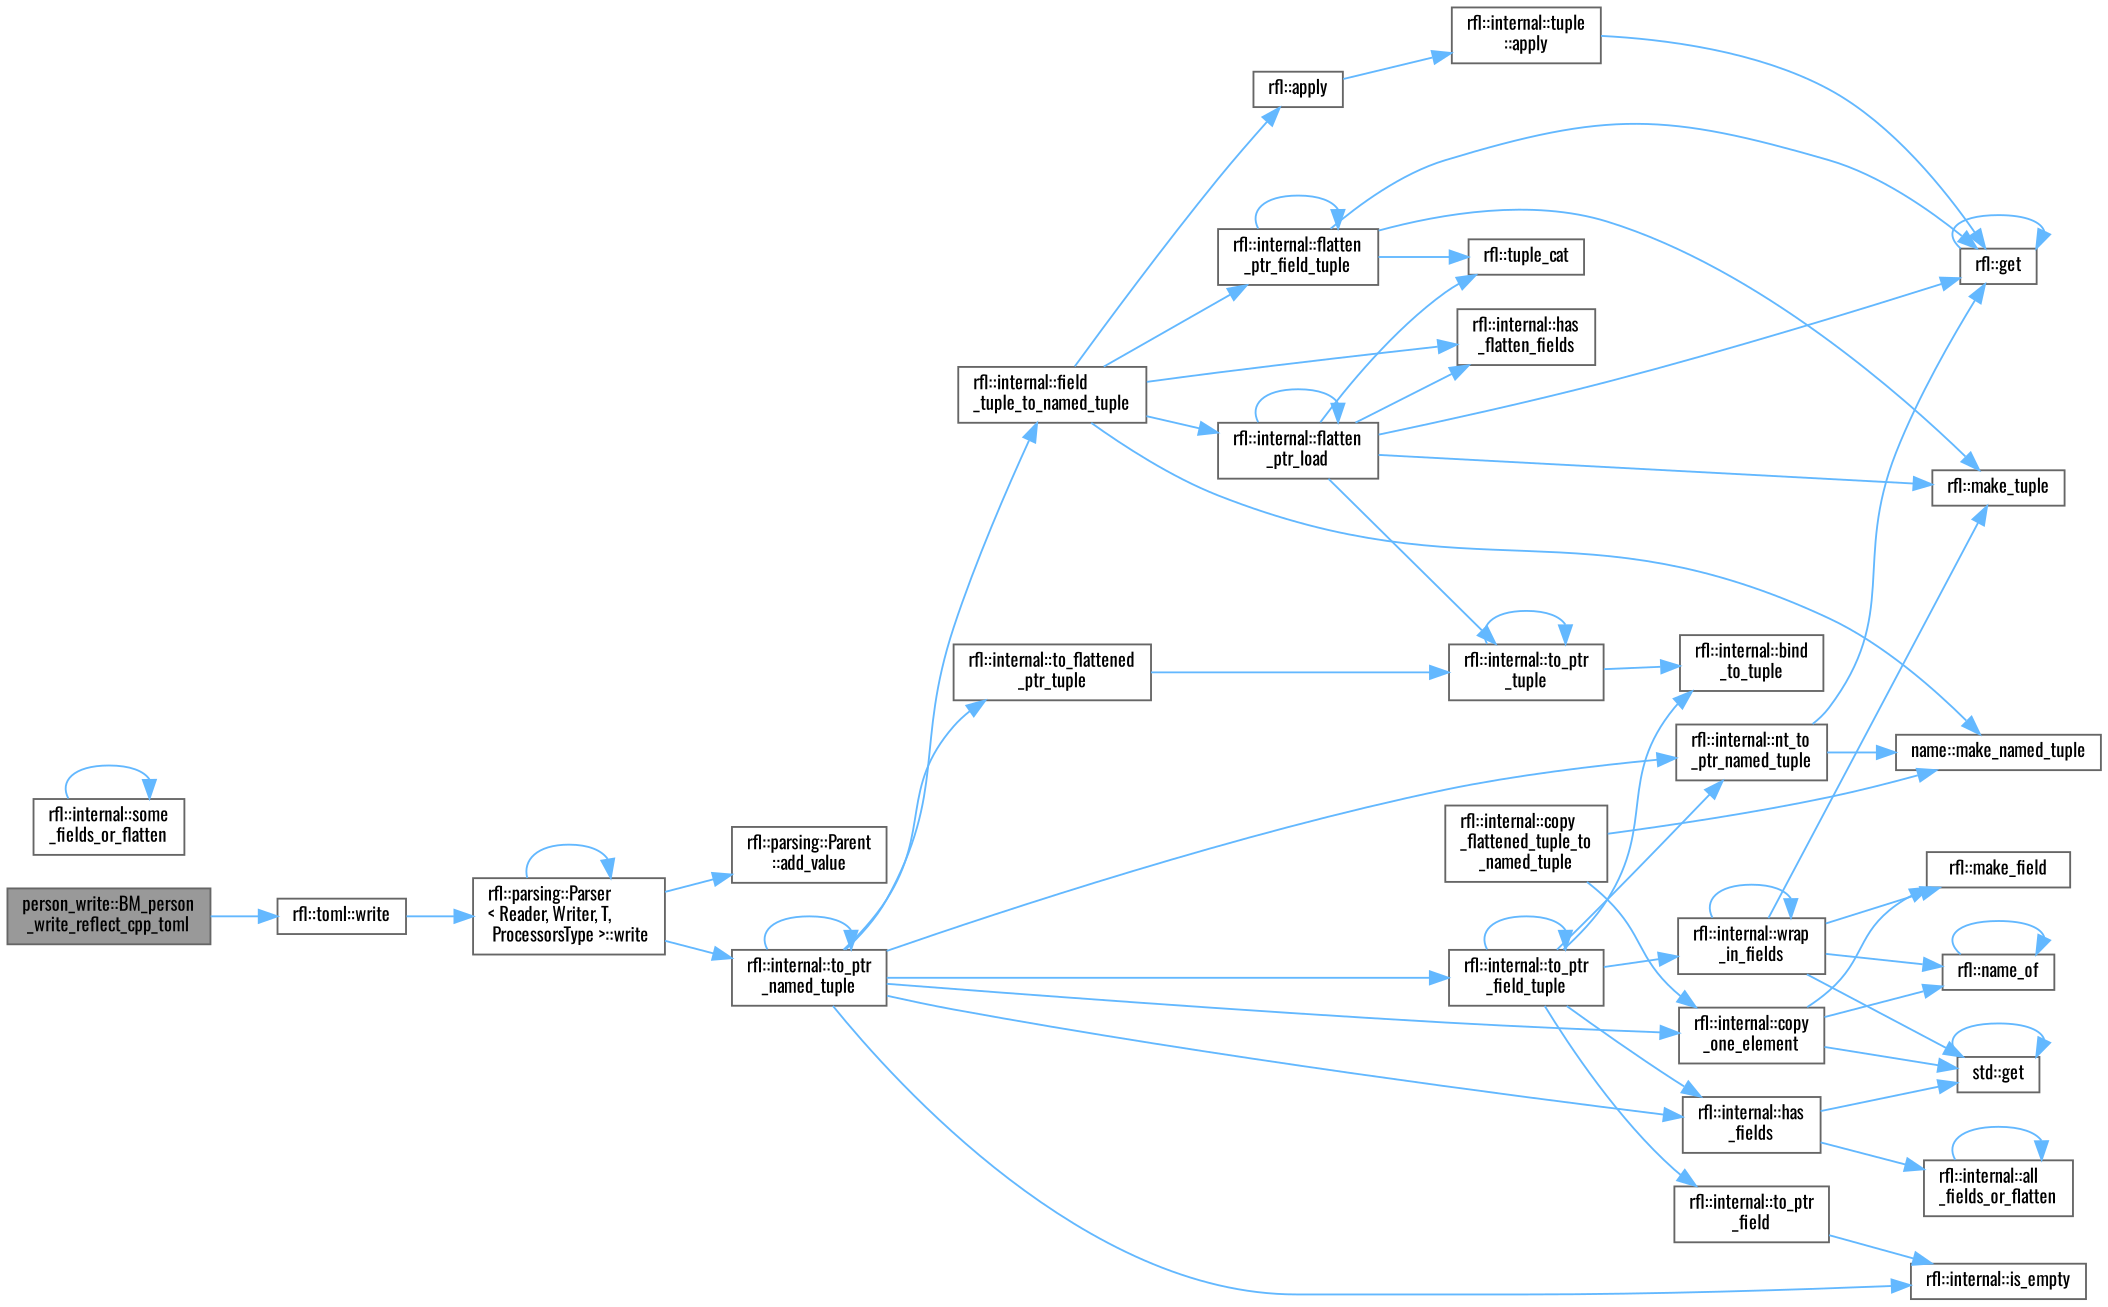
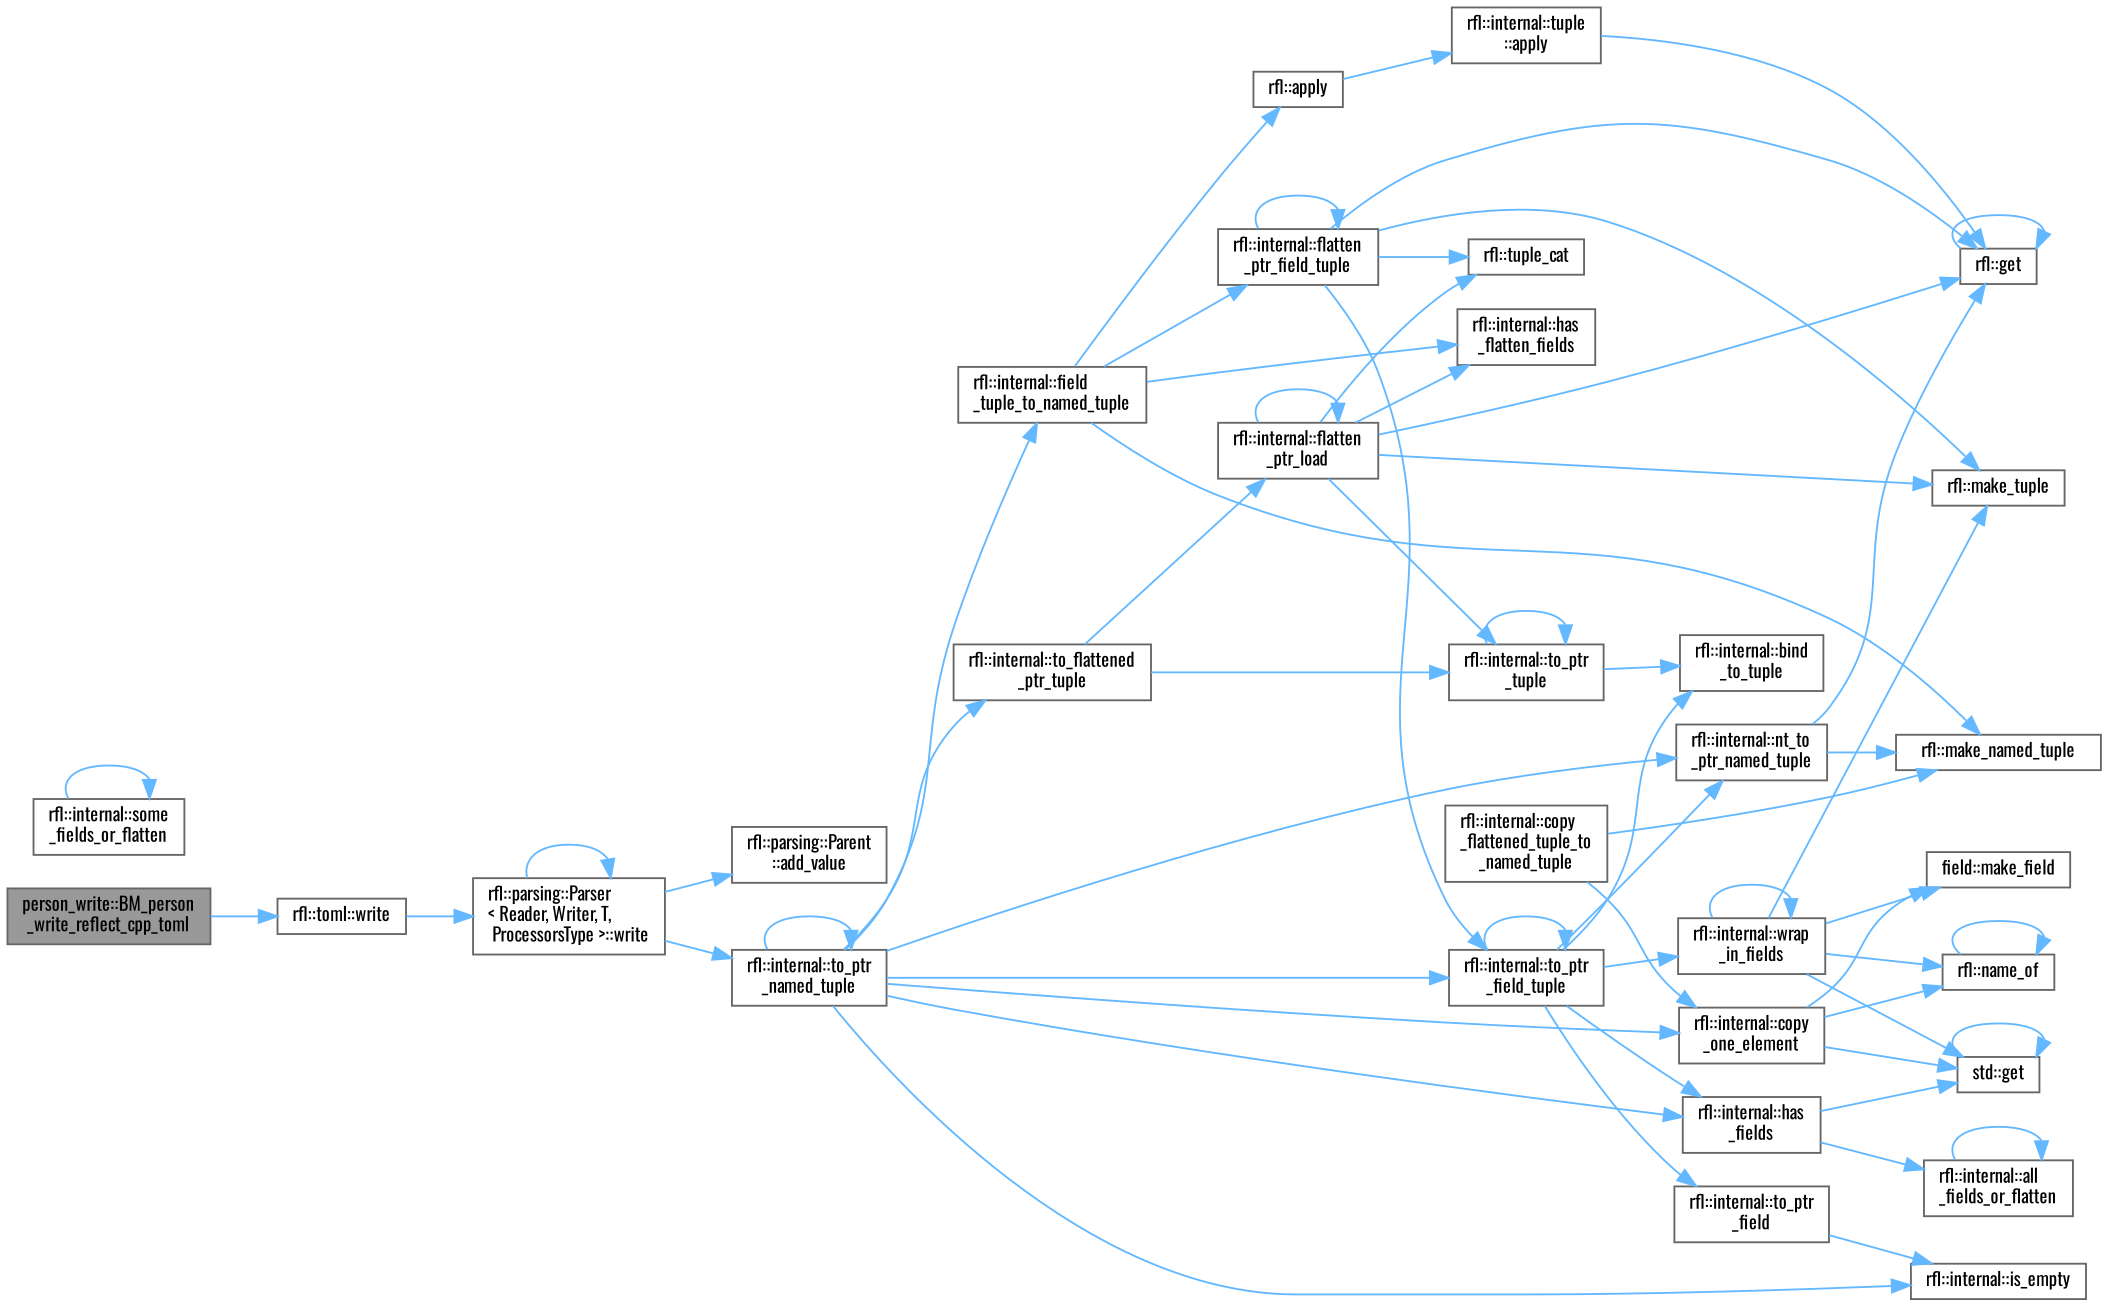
(1173, 422) -> (1168, 568)
none -> (1406, 610)
(1998, 752) -> (1998, 752)
(1998, 870) -> (1998, 870)
